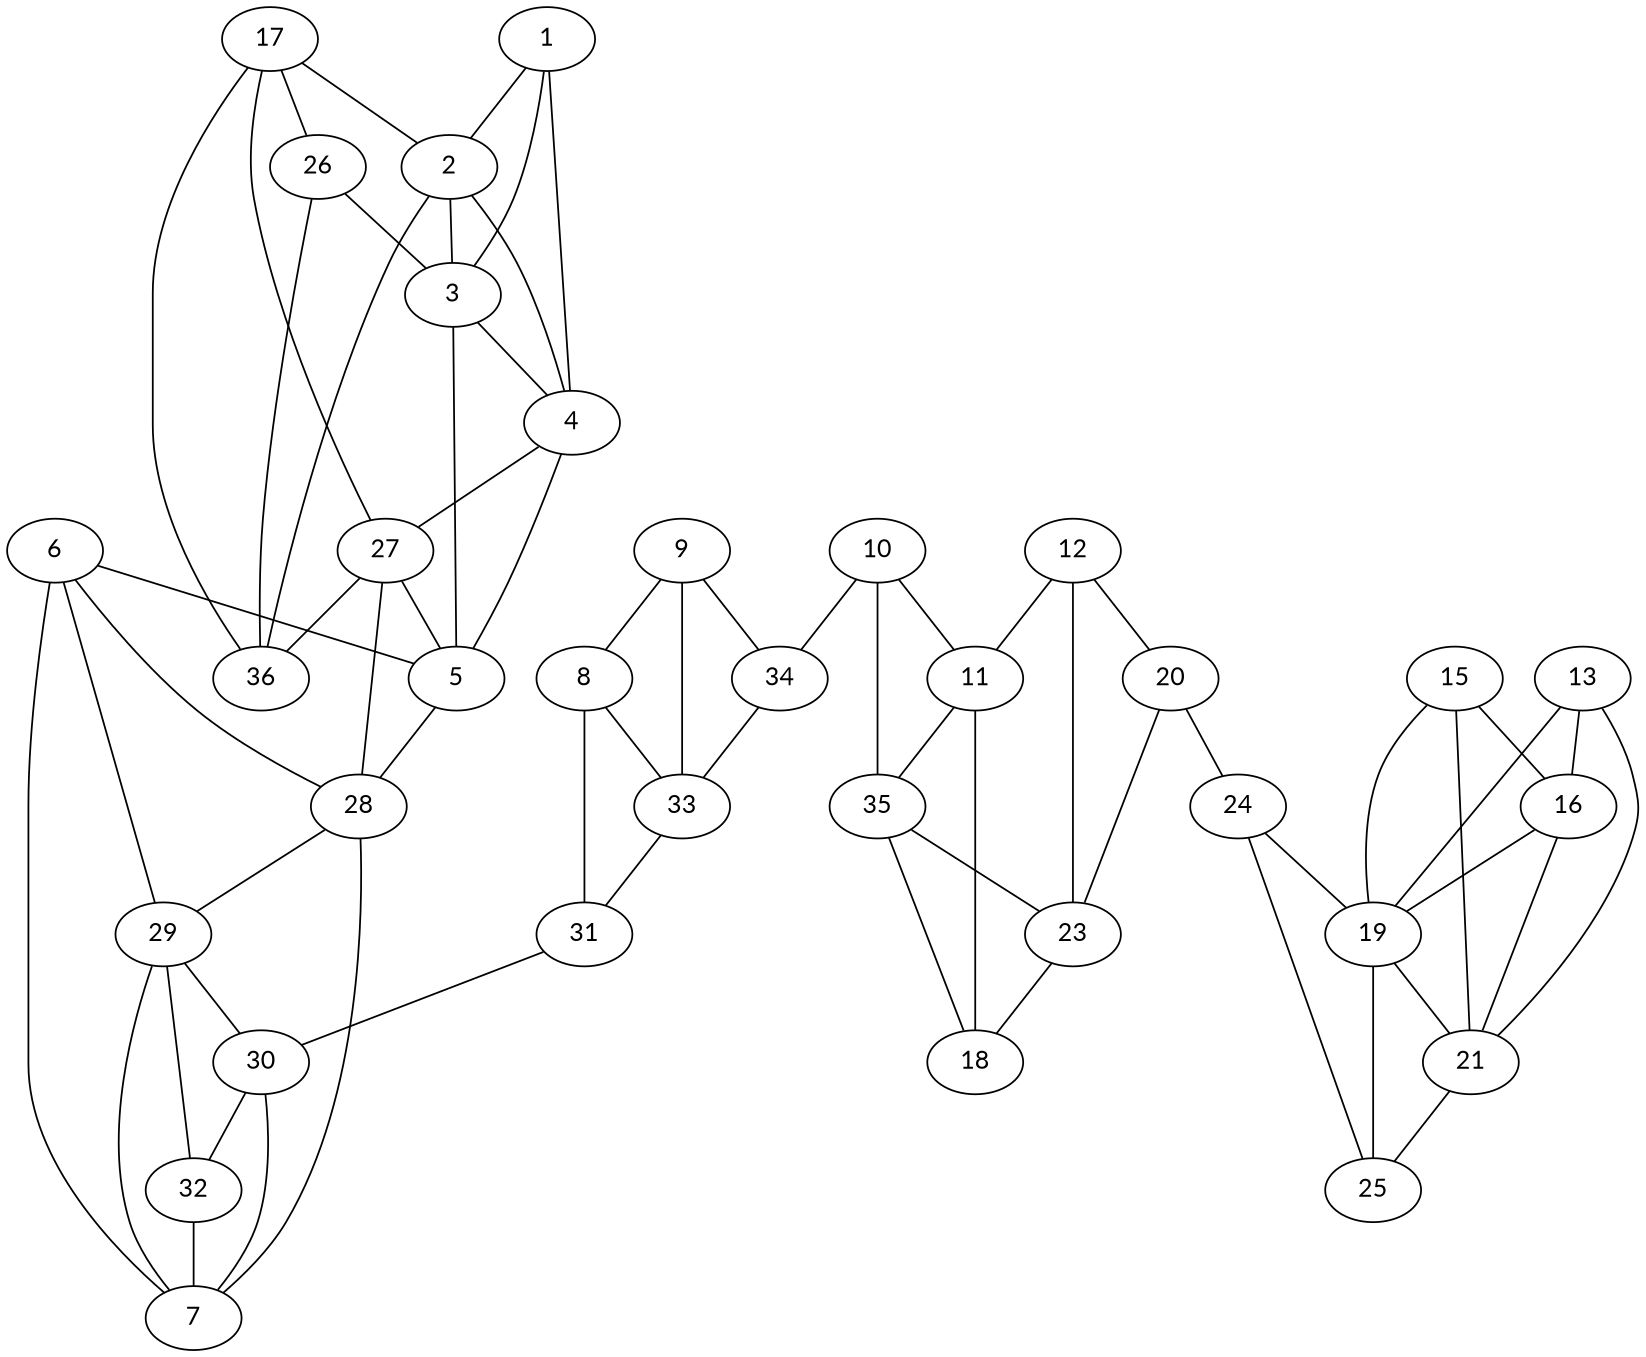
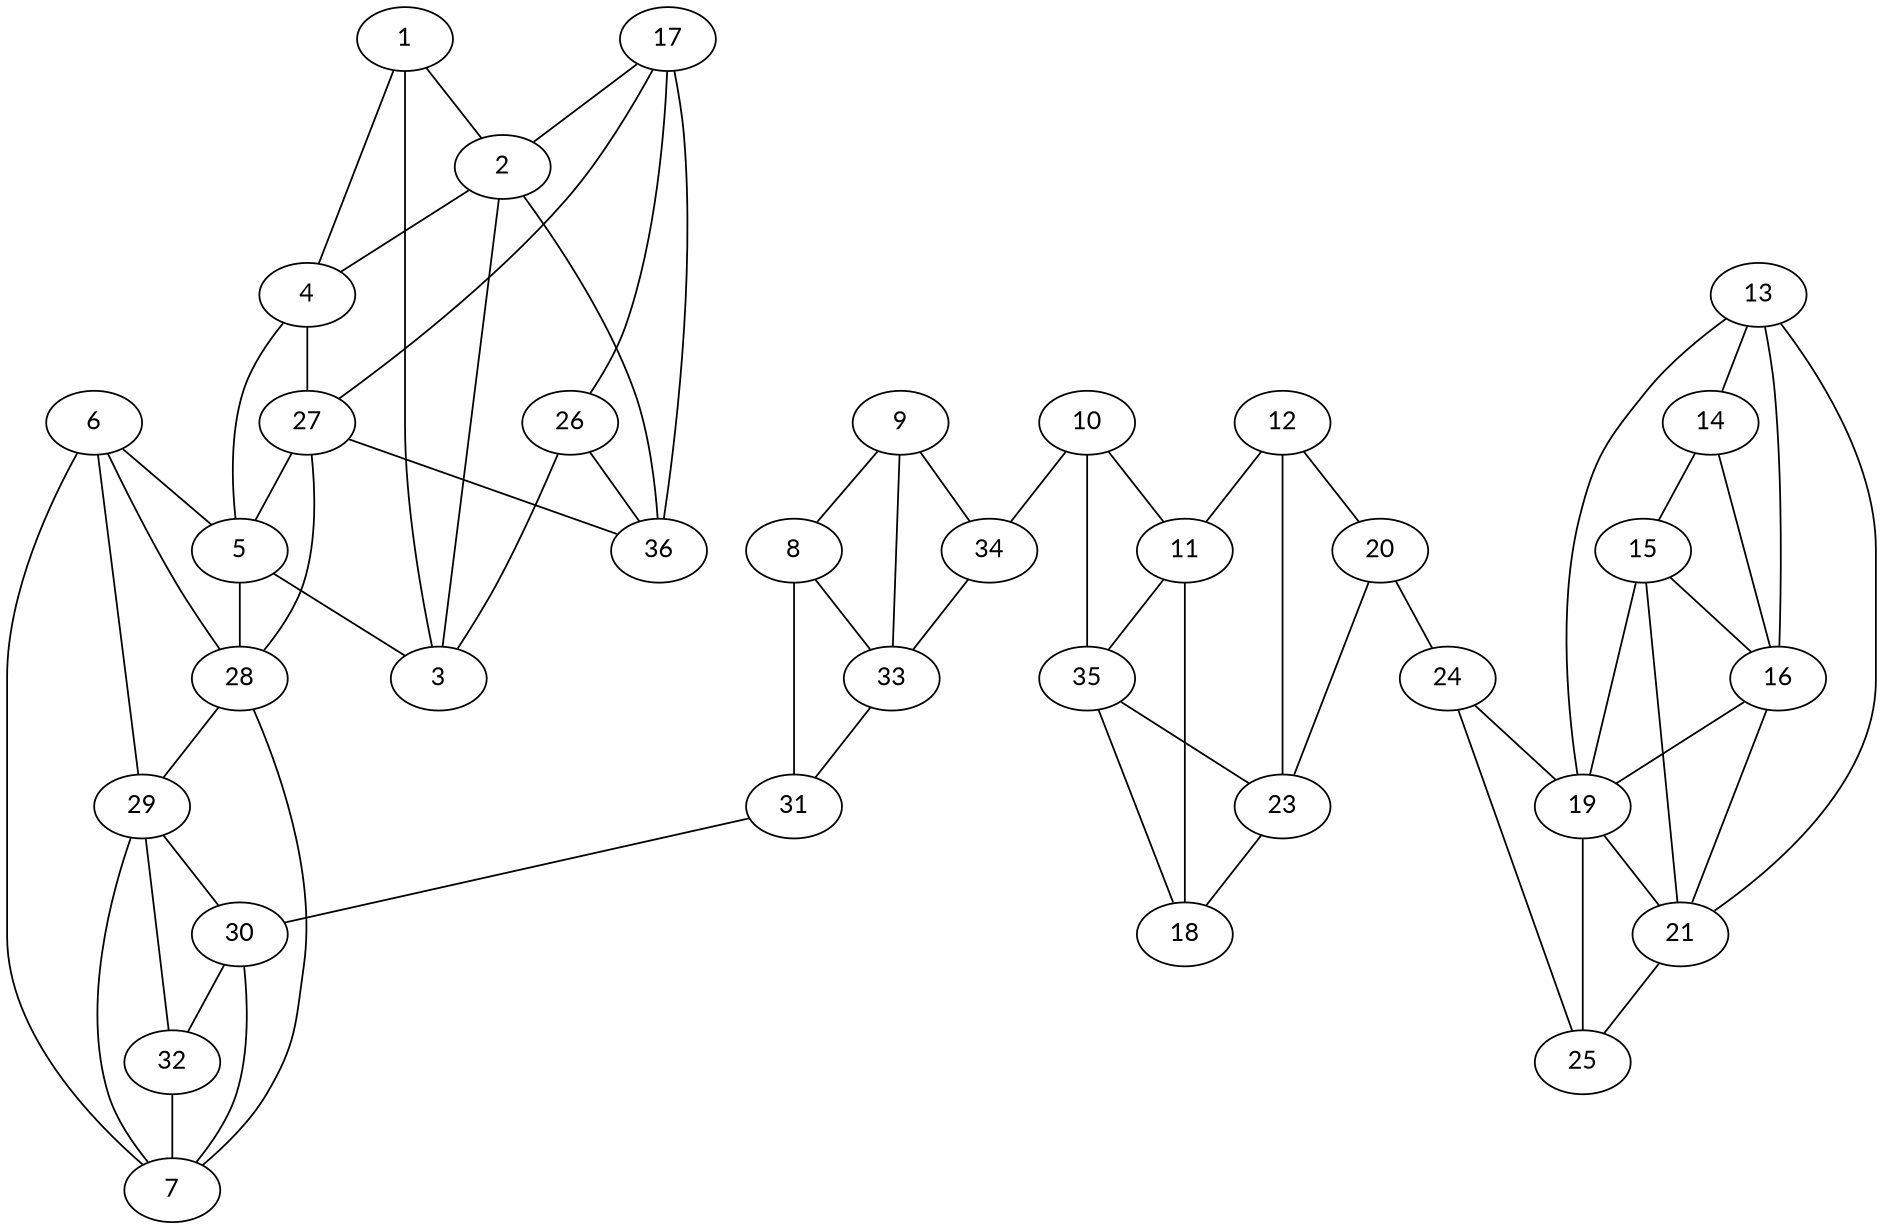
(512, 359) -> none
none -> (1711, 423)
